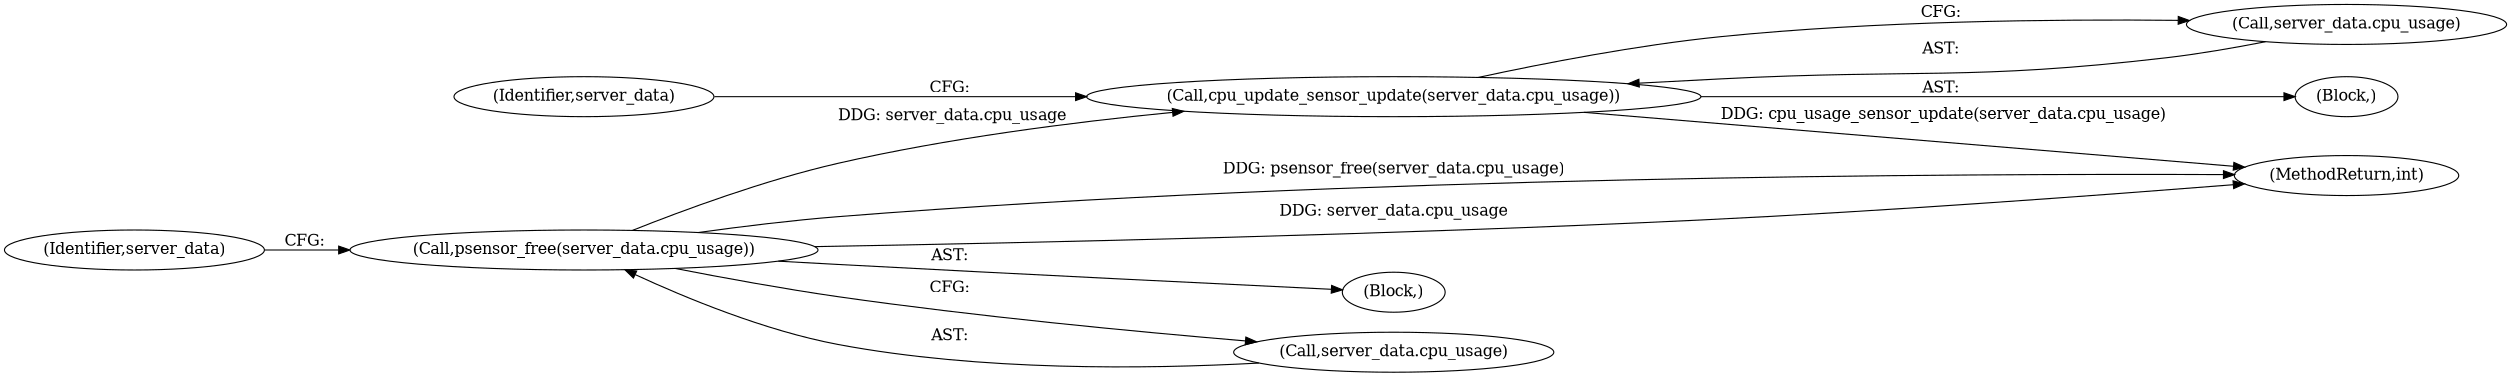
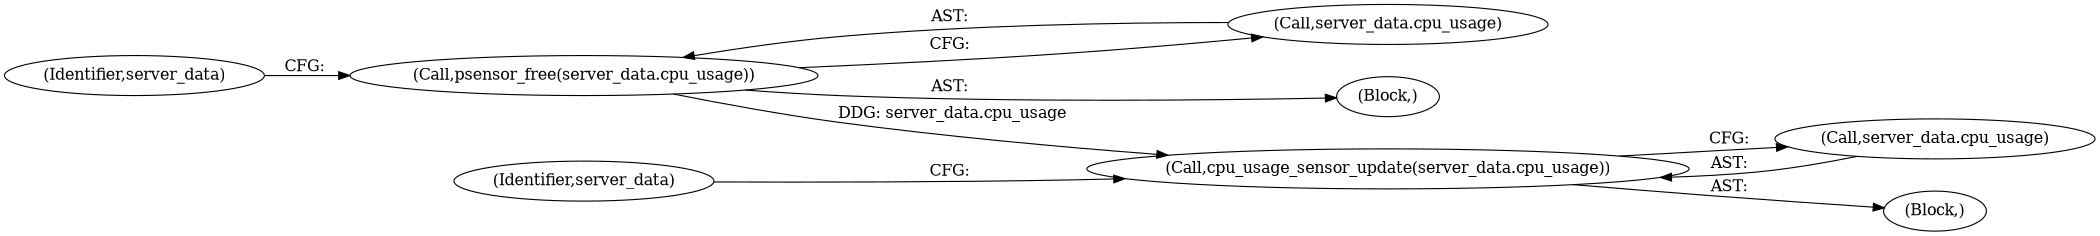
(1394, 97) -> (1388, 169)
(2347, 176) -> none
